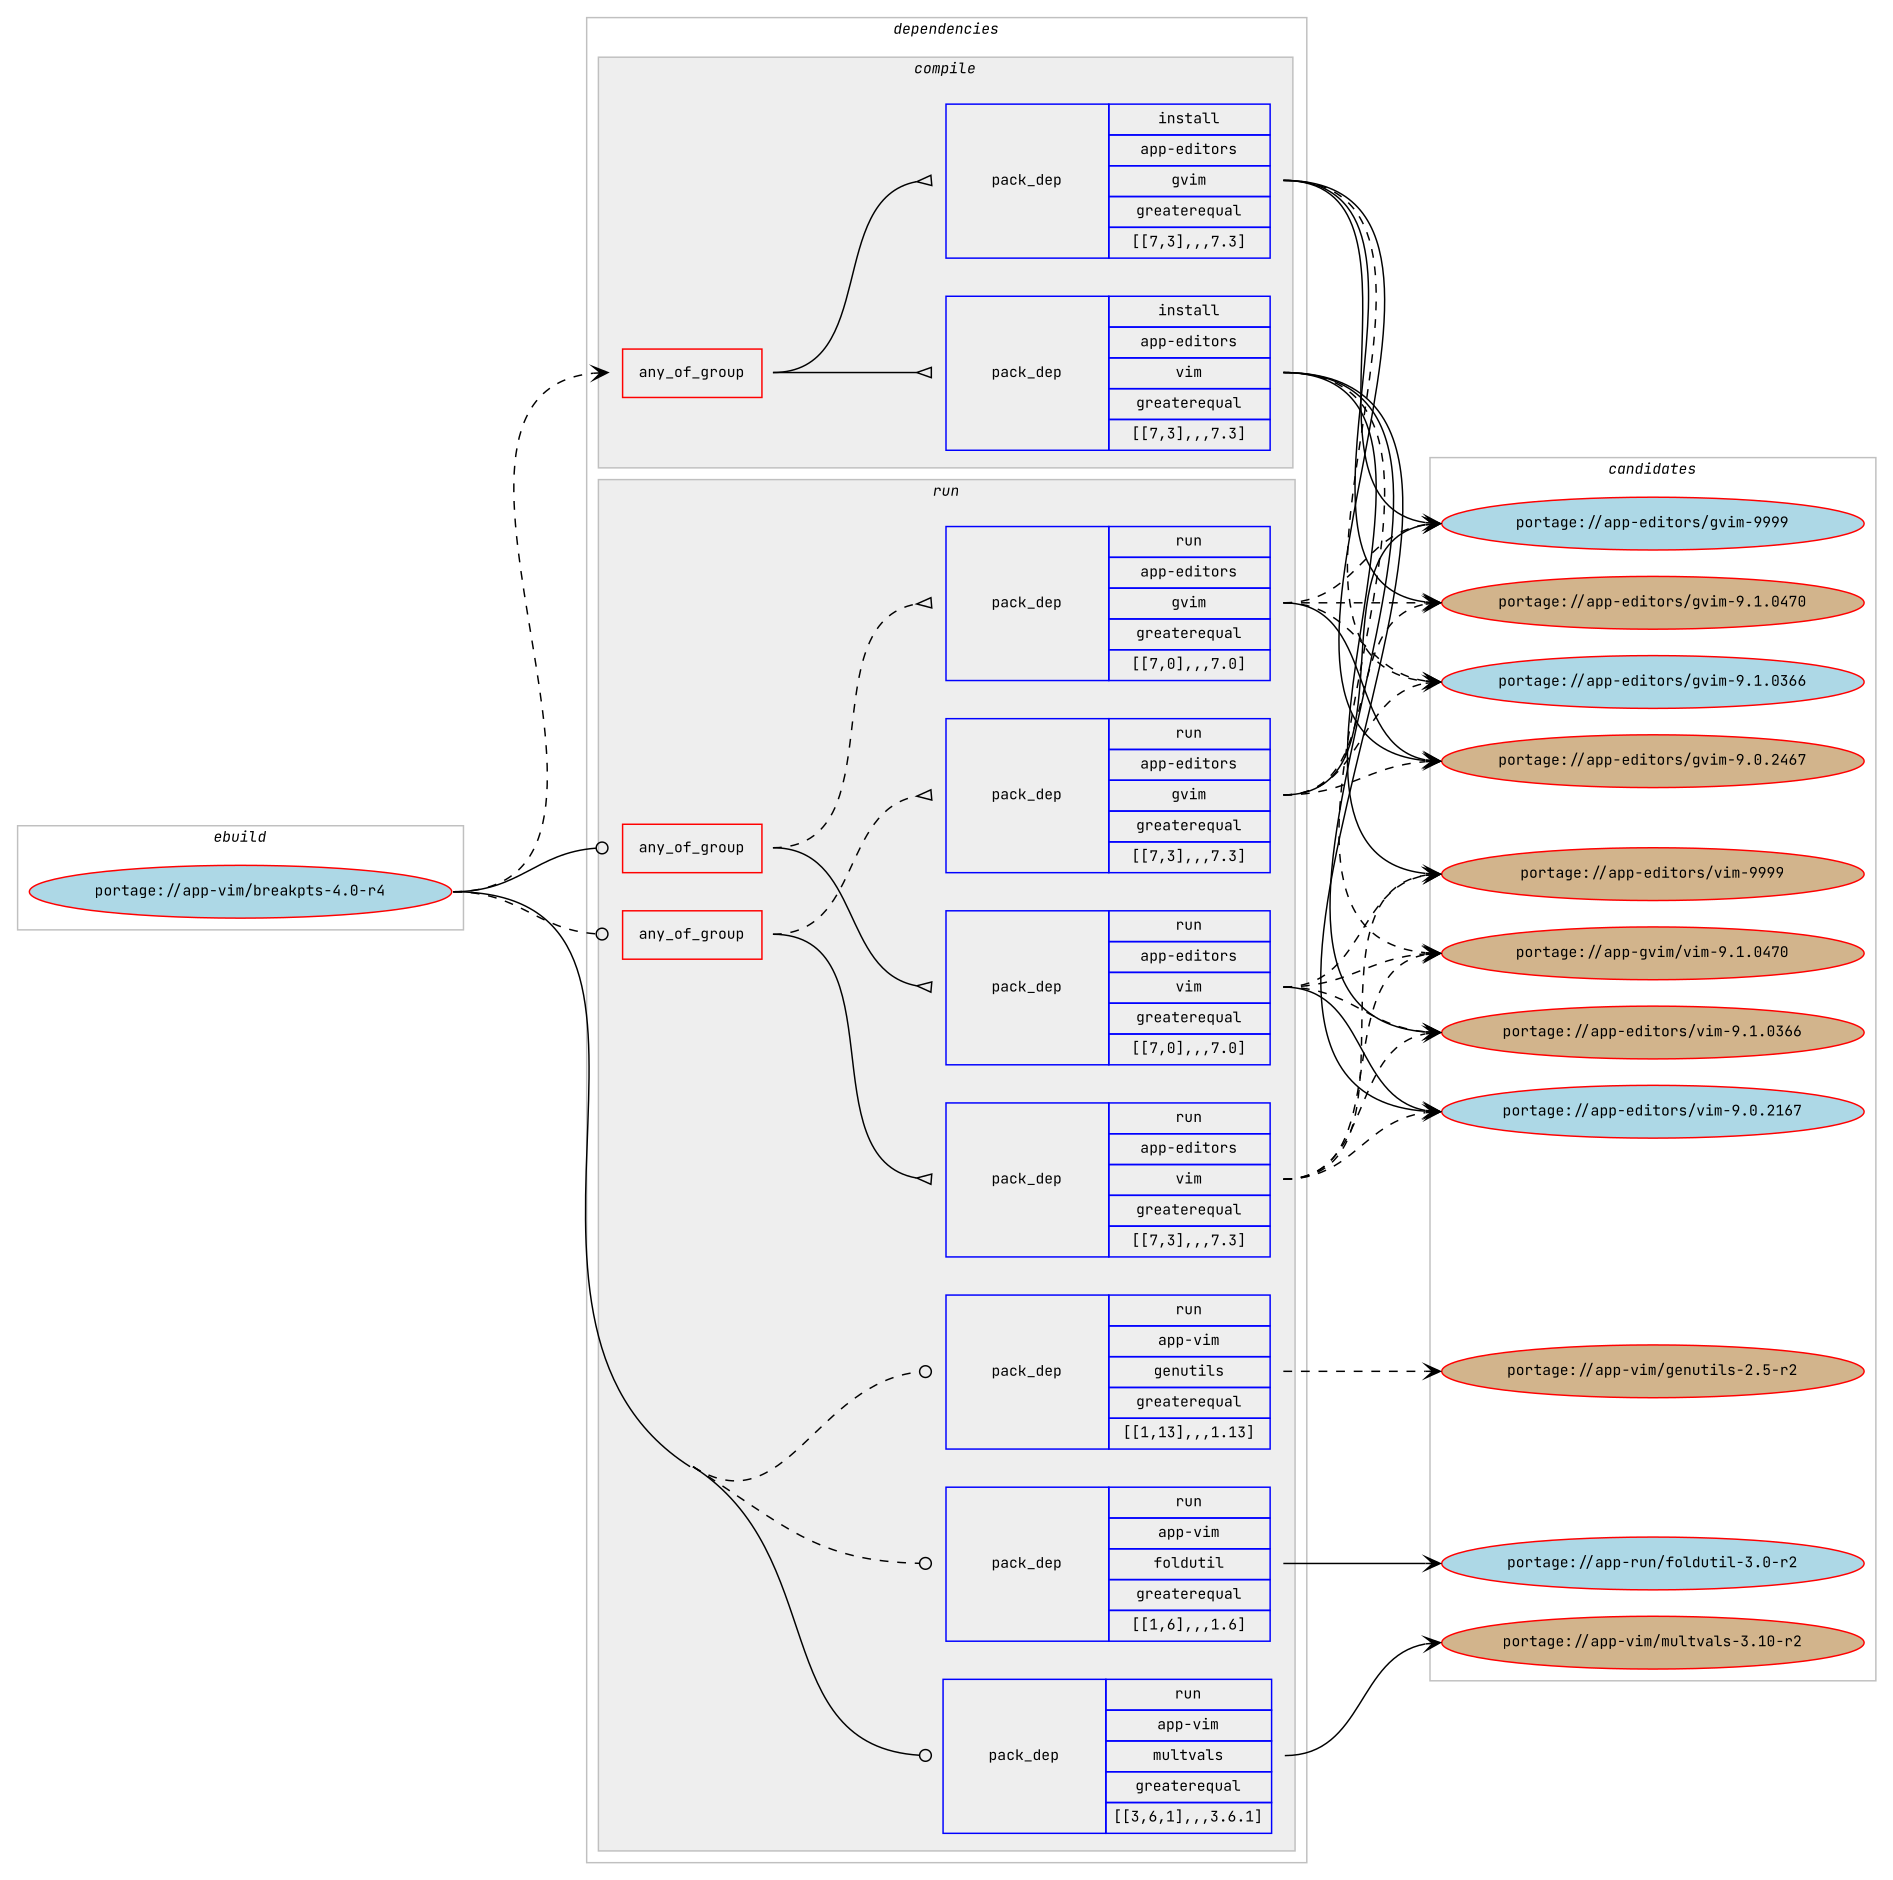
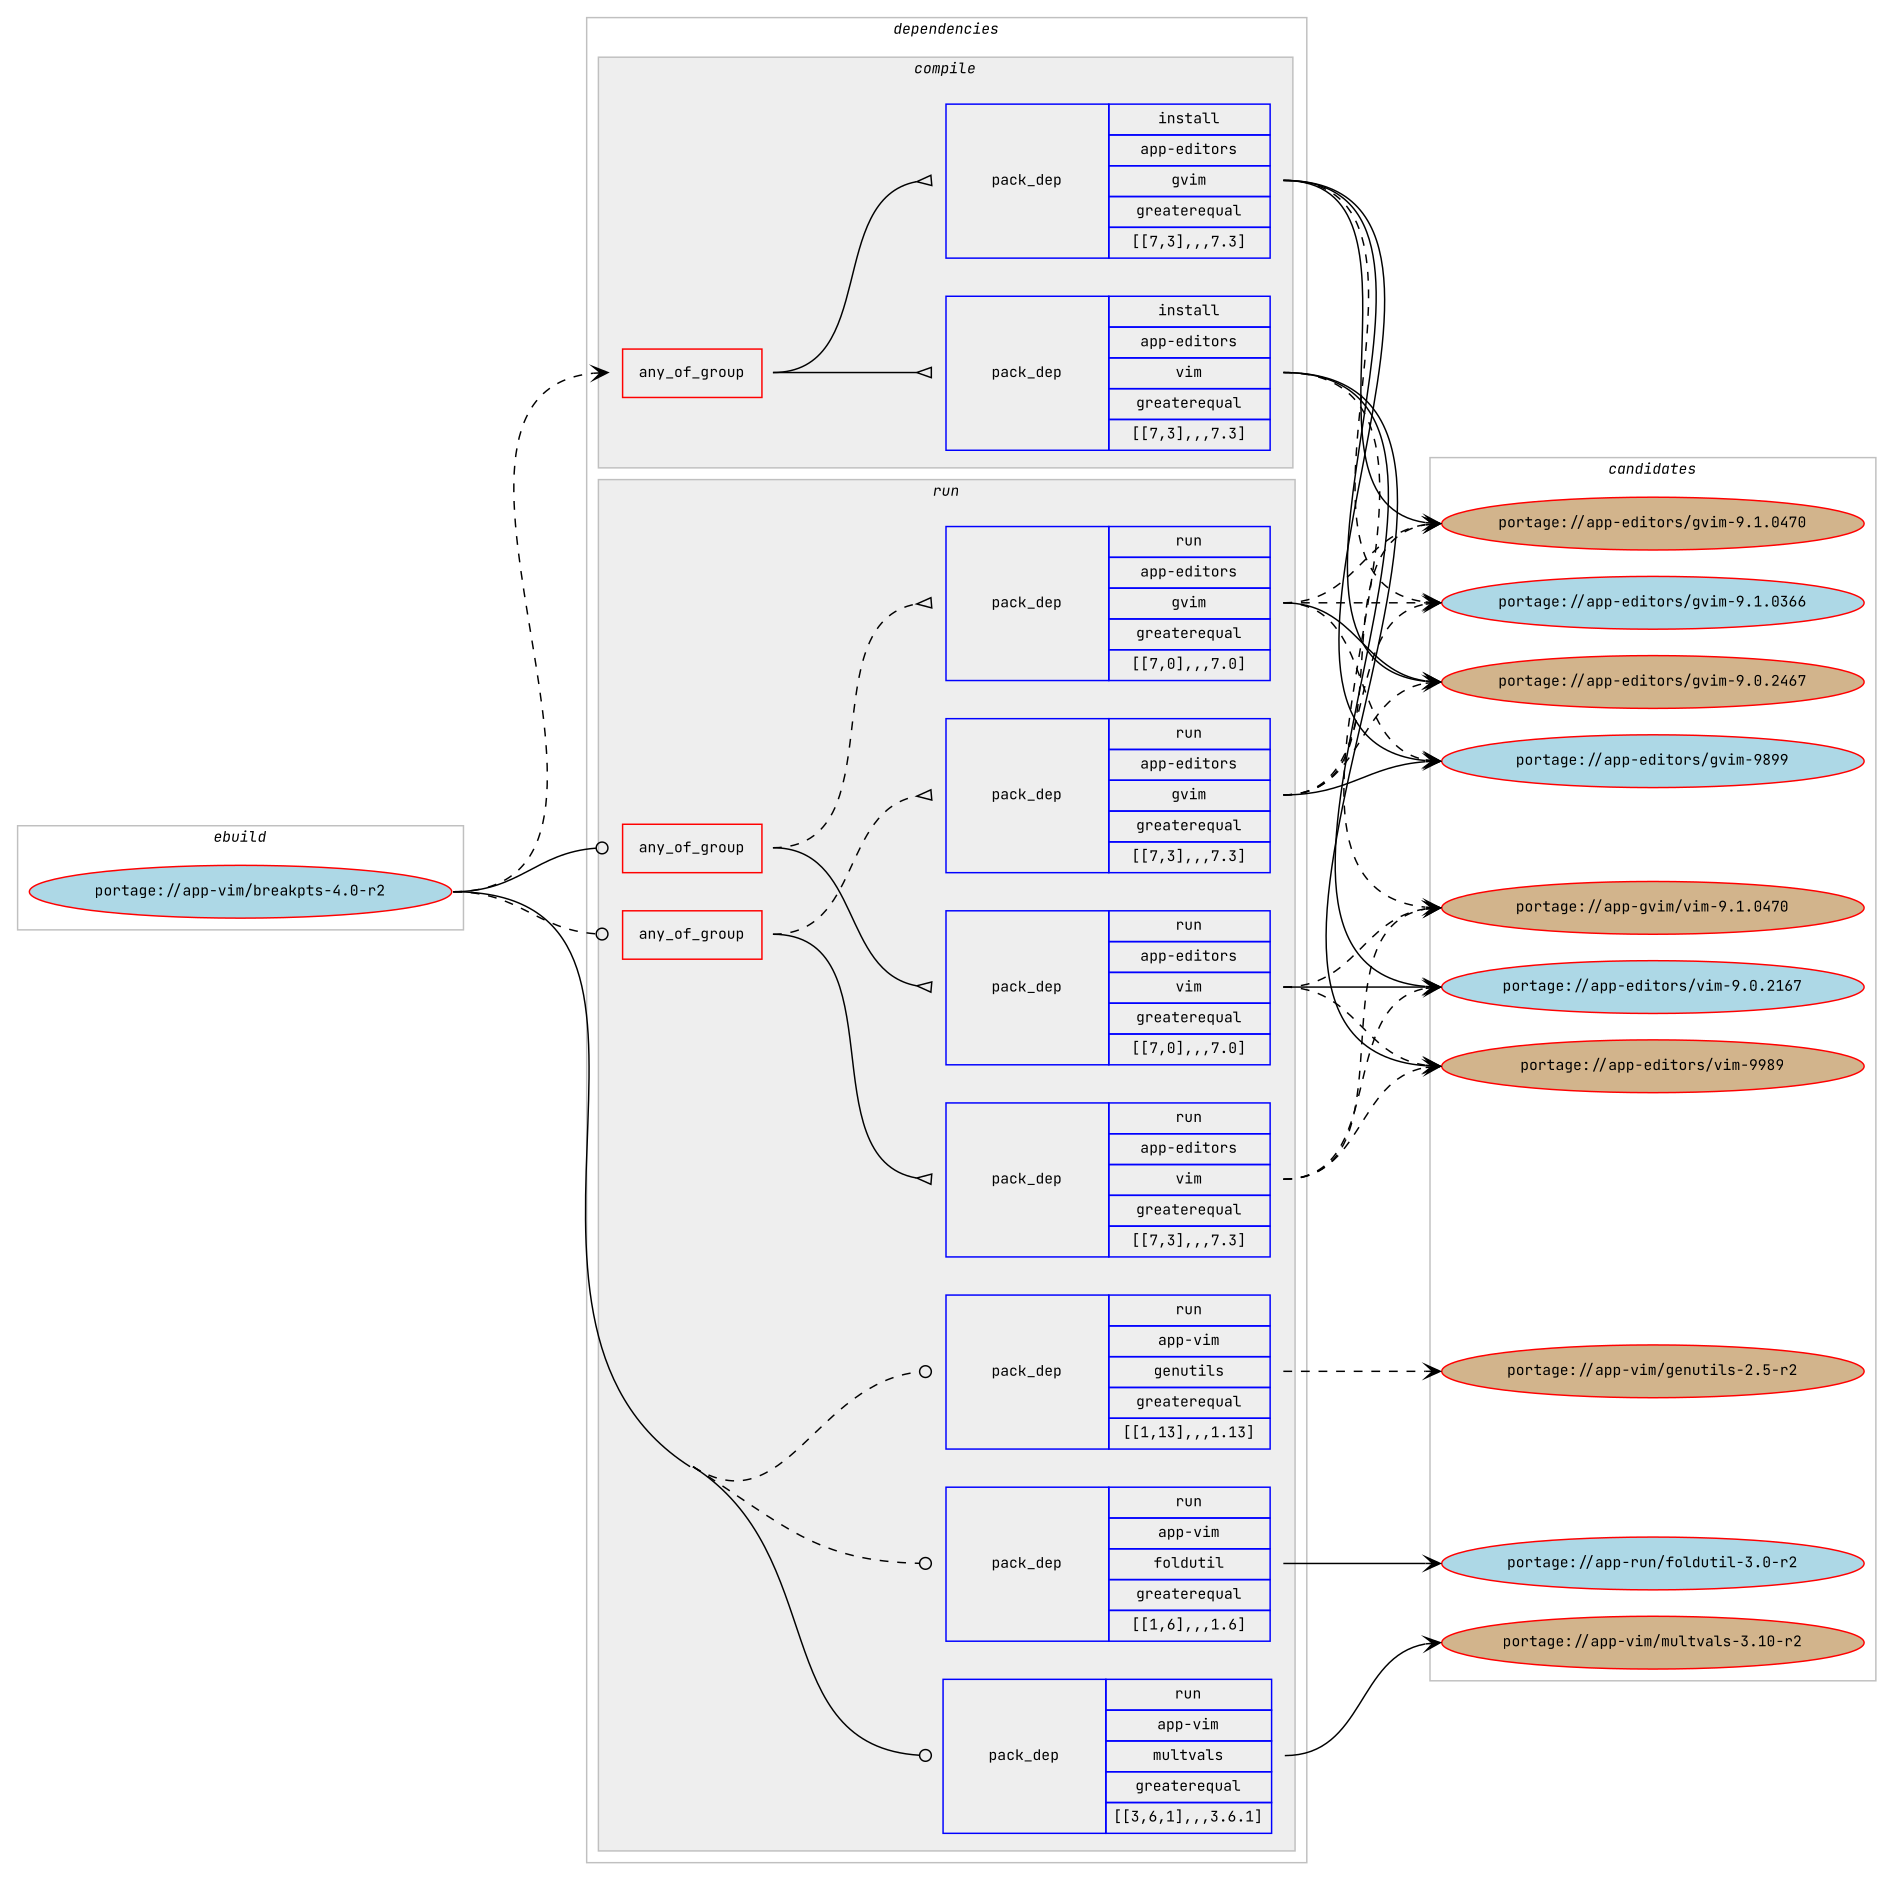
(1653, 524) -> (1653, 761)
(1653, 874) -> (1653, 1066)
(241, 892) -> (241, 892)
(1653, 1033) -> none
